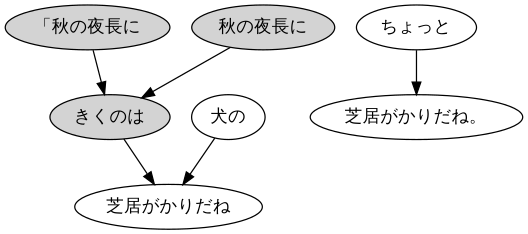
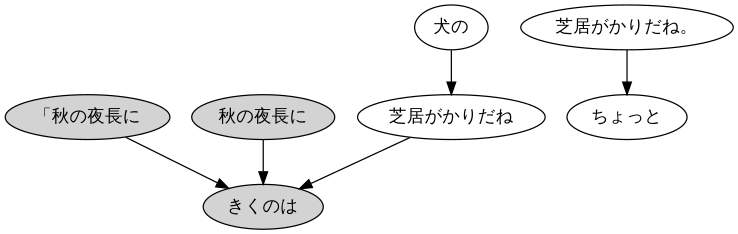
(416, 66) -> (627, 66)
(136, 156) -> (361, 160)
